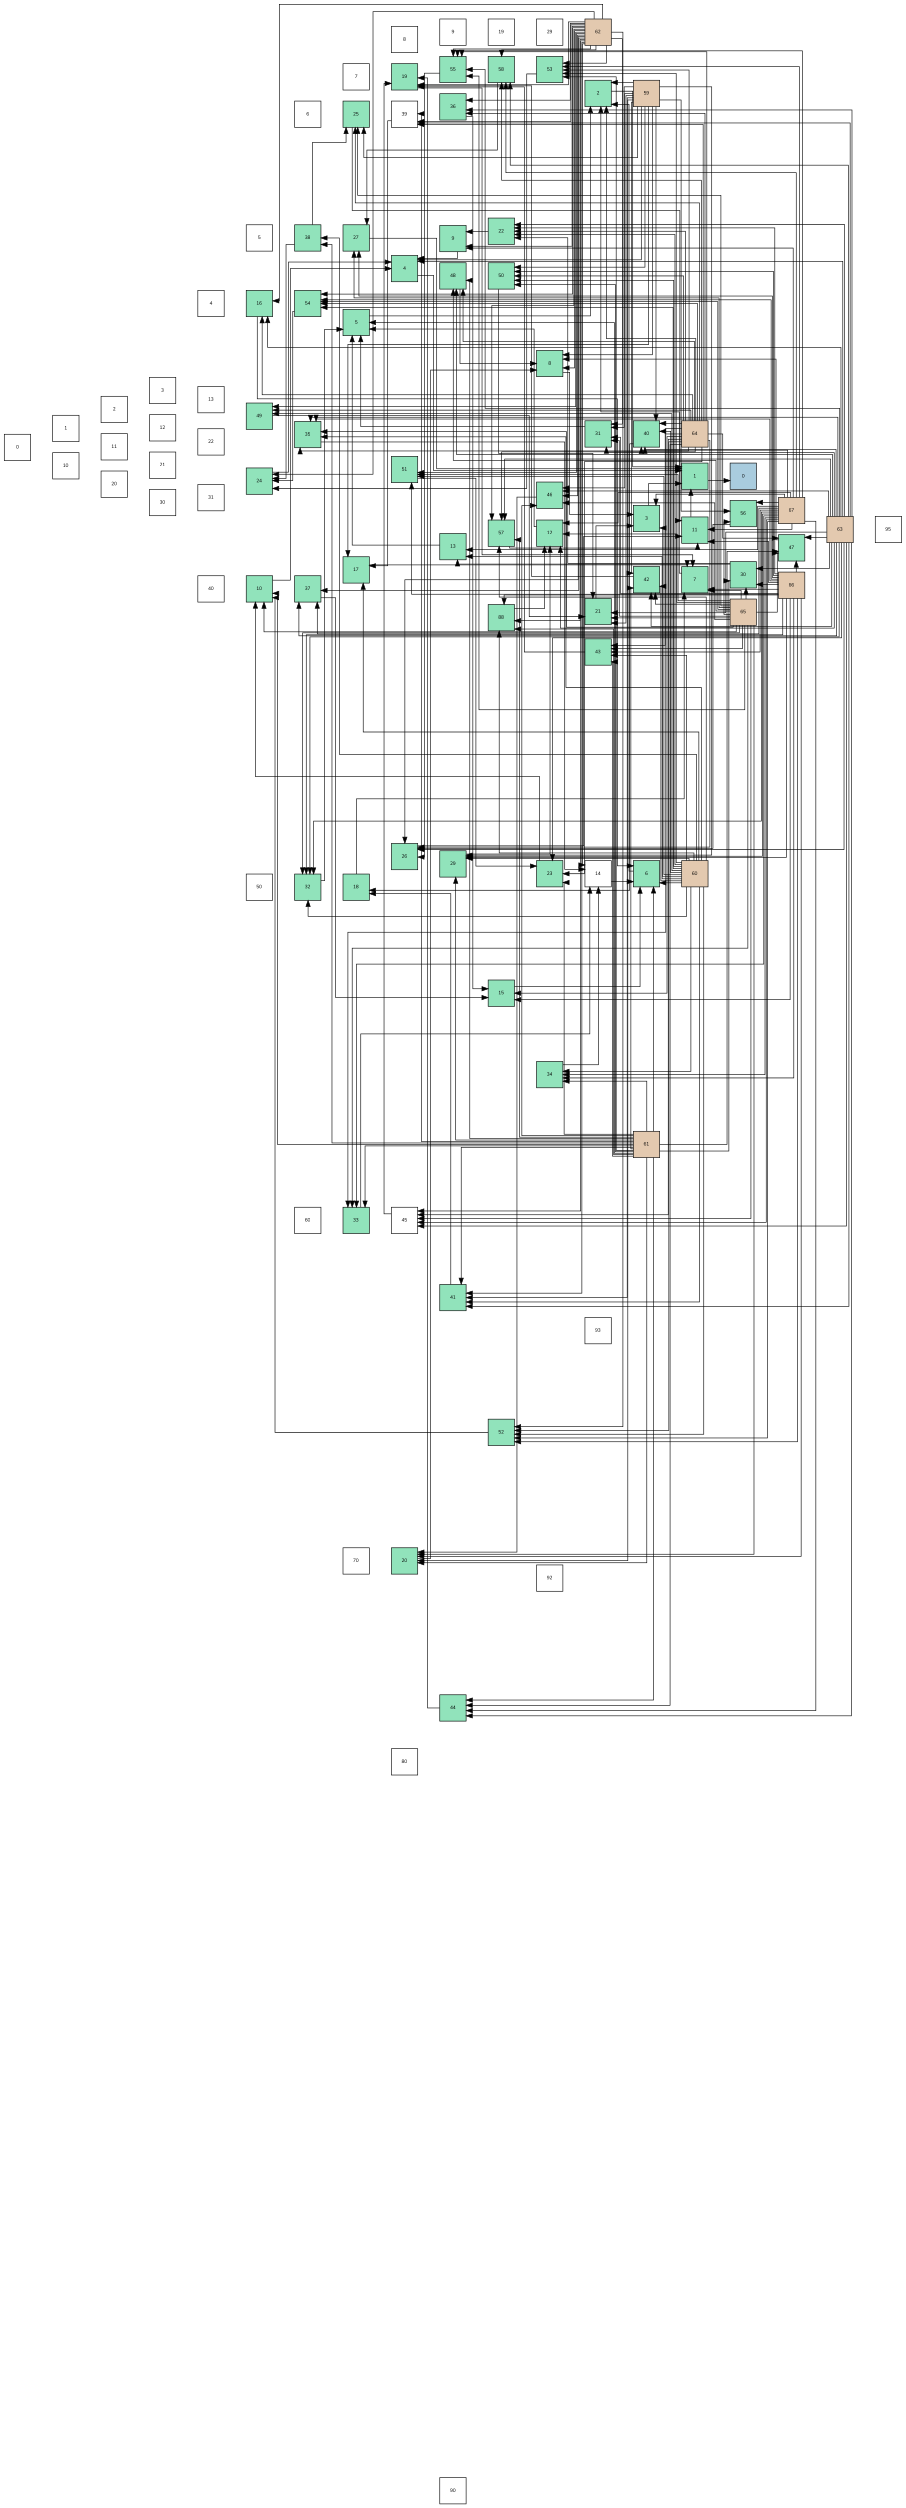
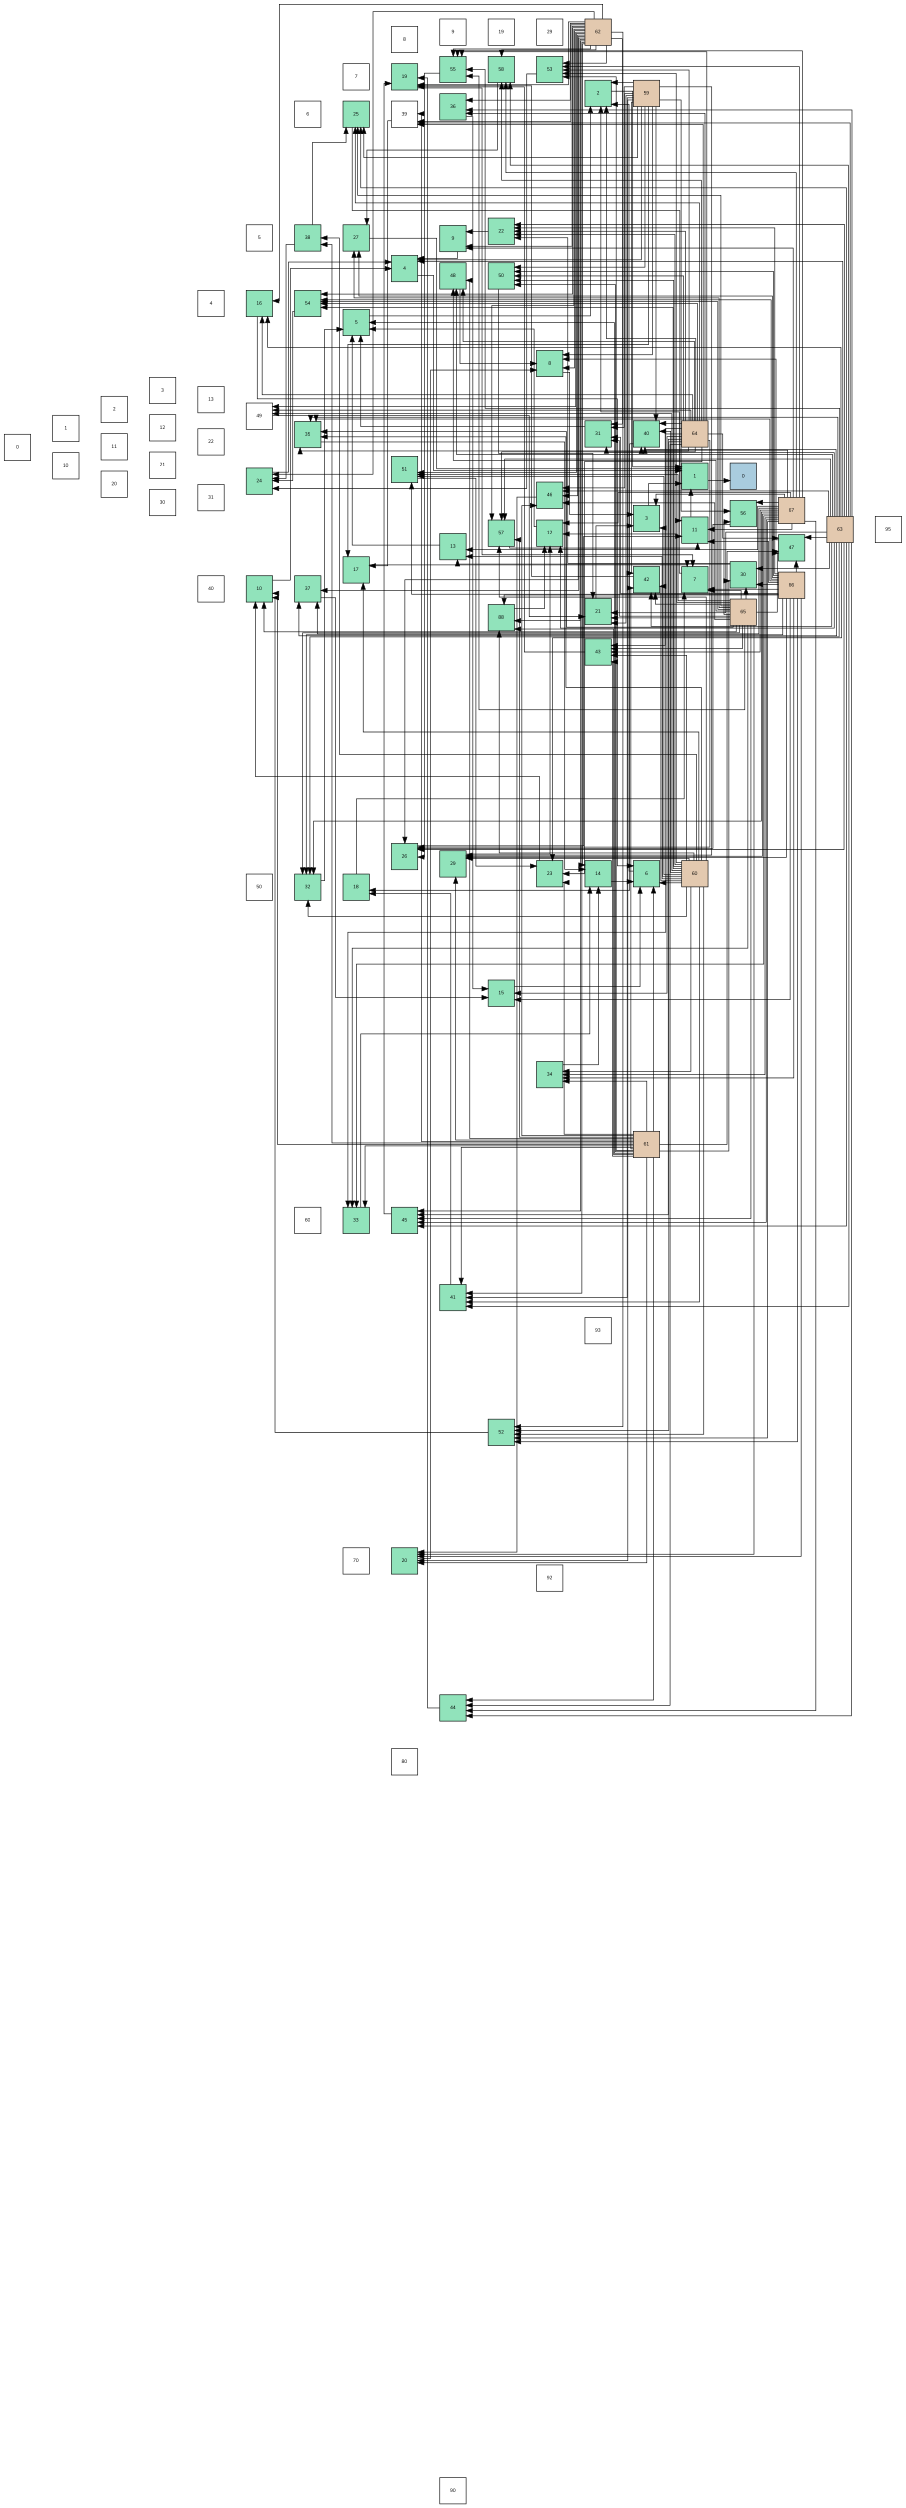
none -> (741, 188)
(259, 416) -> (259, 416)
(598, 874) -> (598, 874)
(405, 1220) -> (405, 1220)
